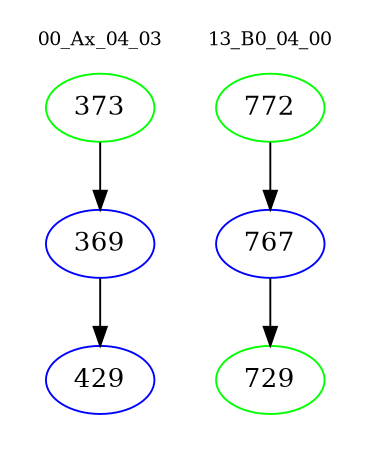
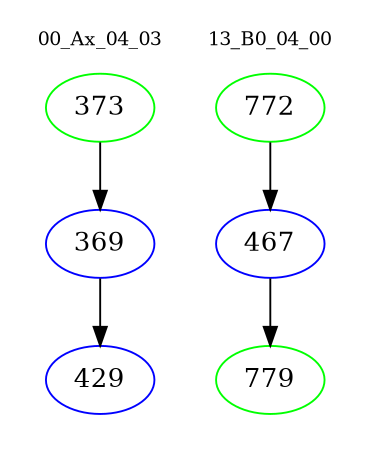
(270, 244) -> (270, 244)
(270, 380) -> (270, 380)
